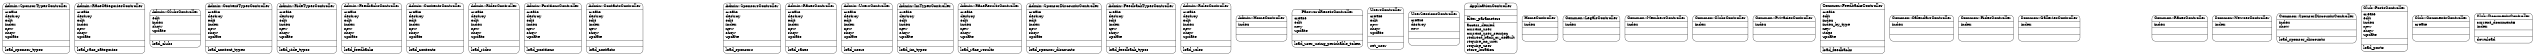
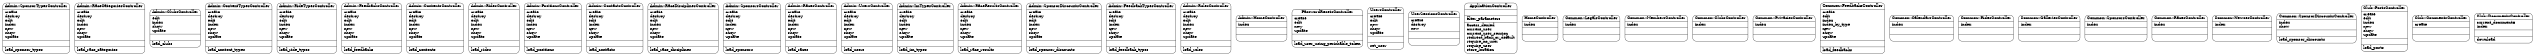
none -> (683, 28)
none -> (2116, 28)
(1827, 33) -> (1827, 33)
